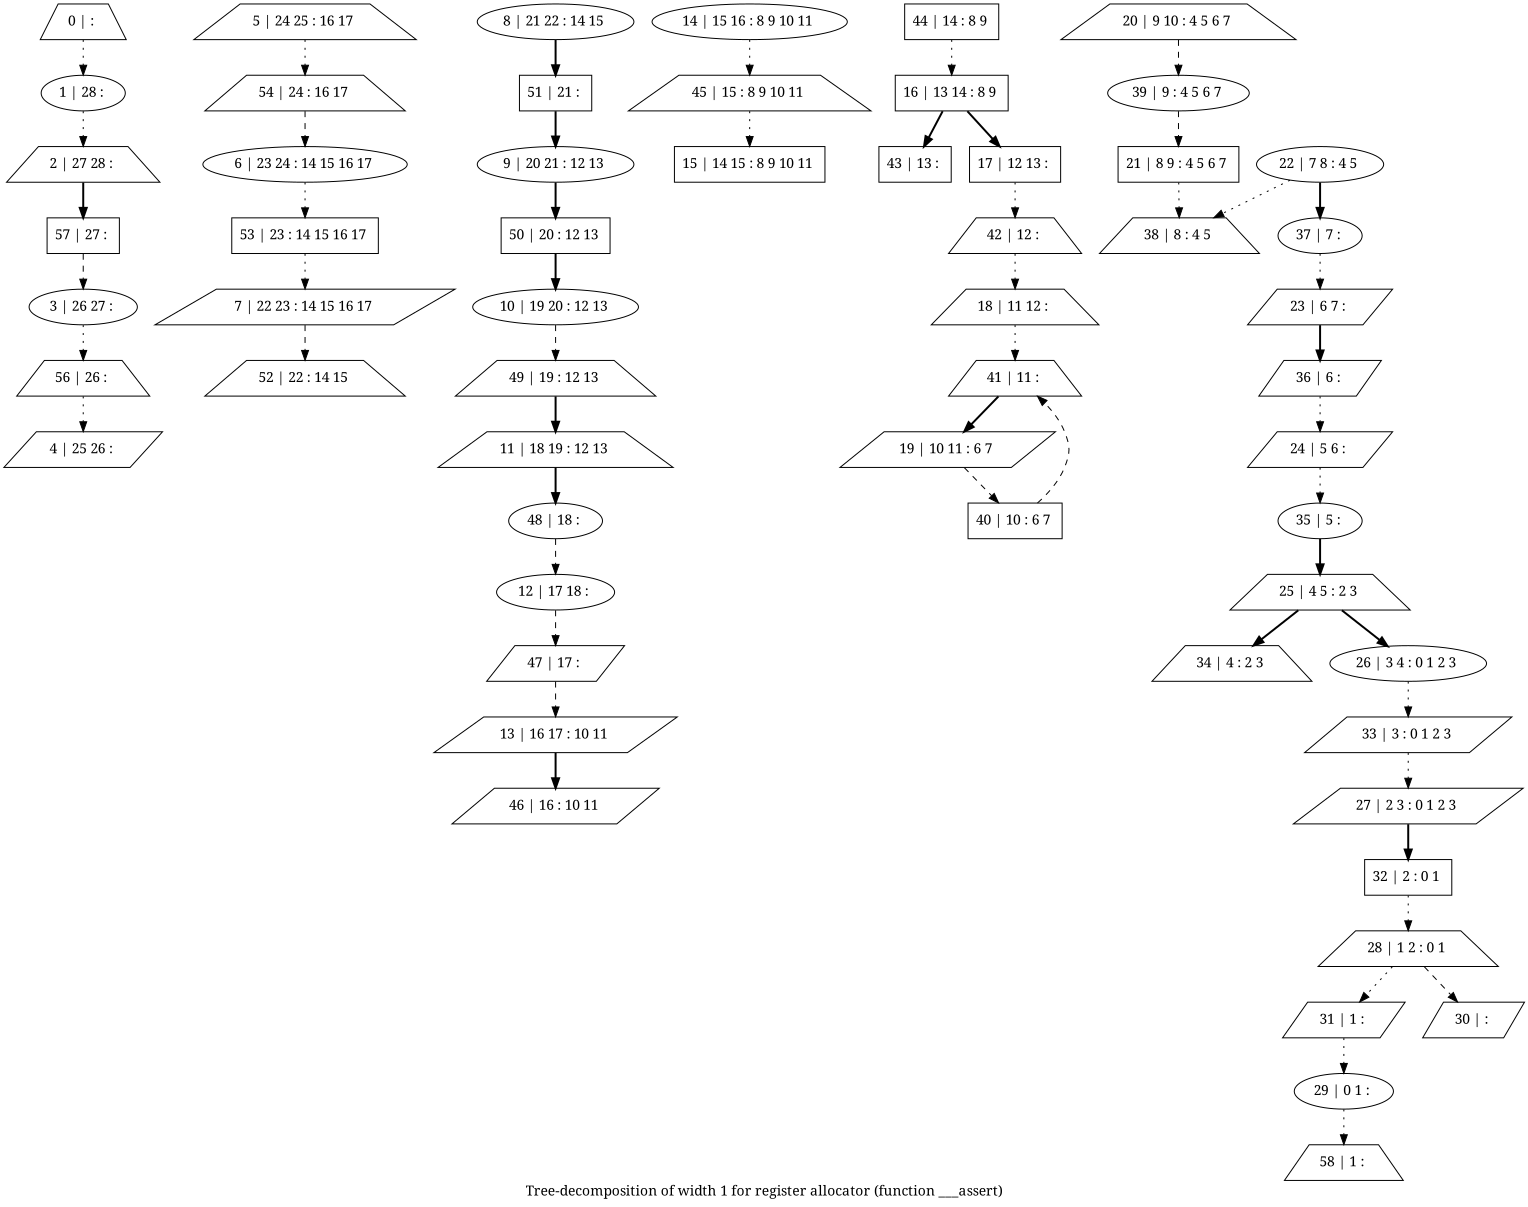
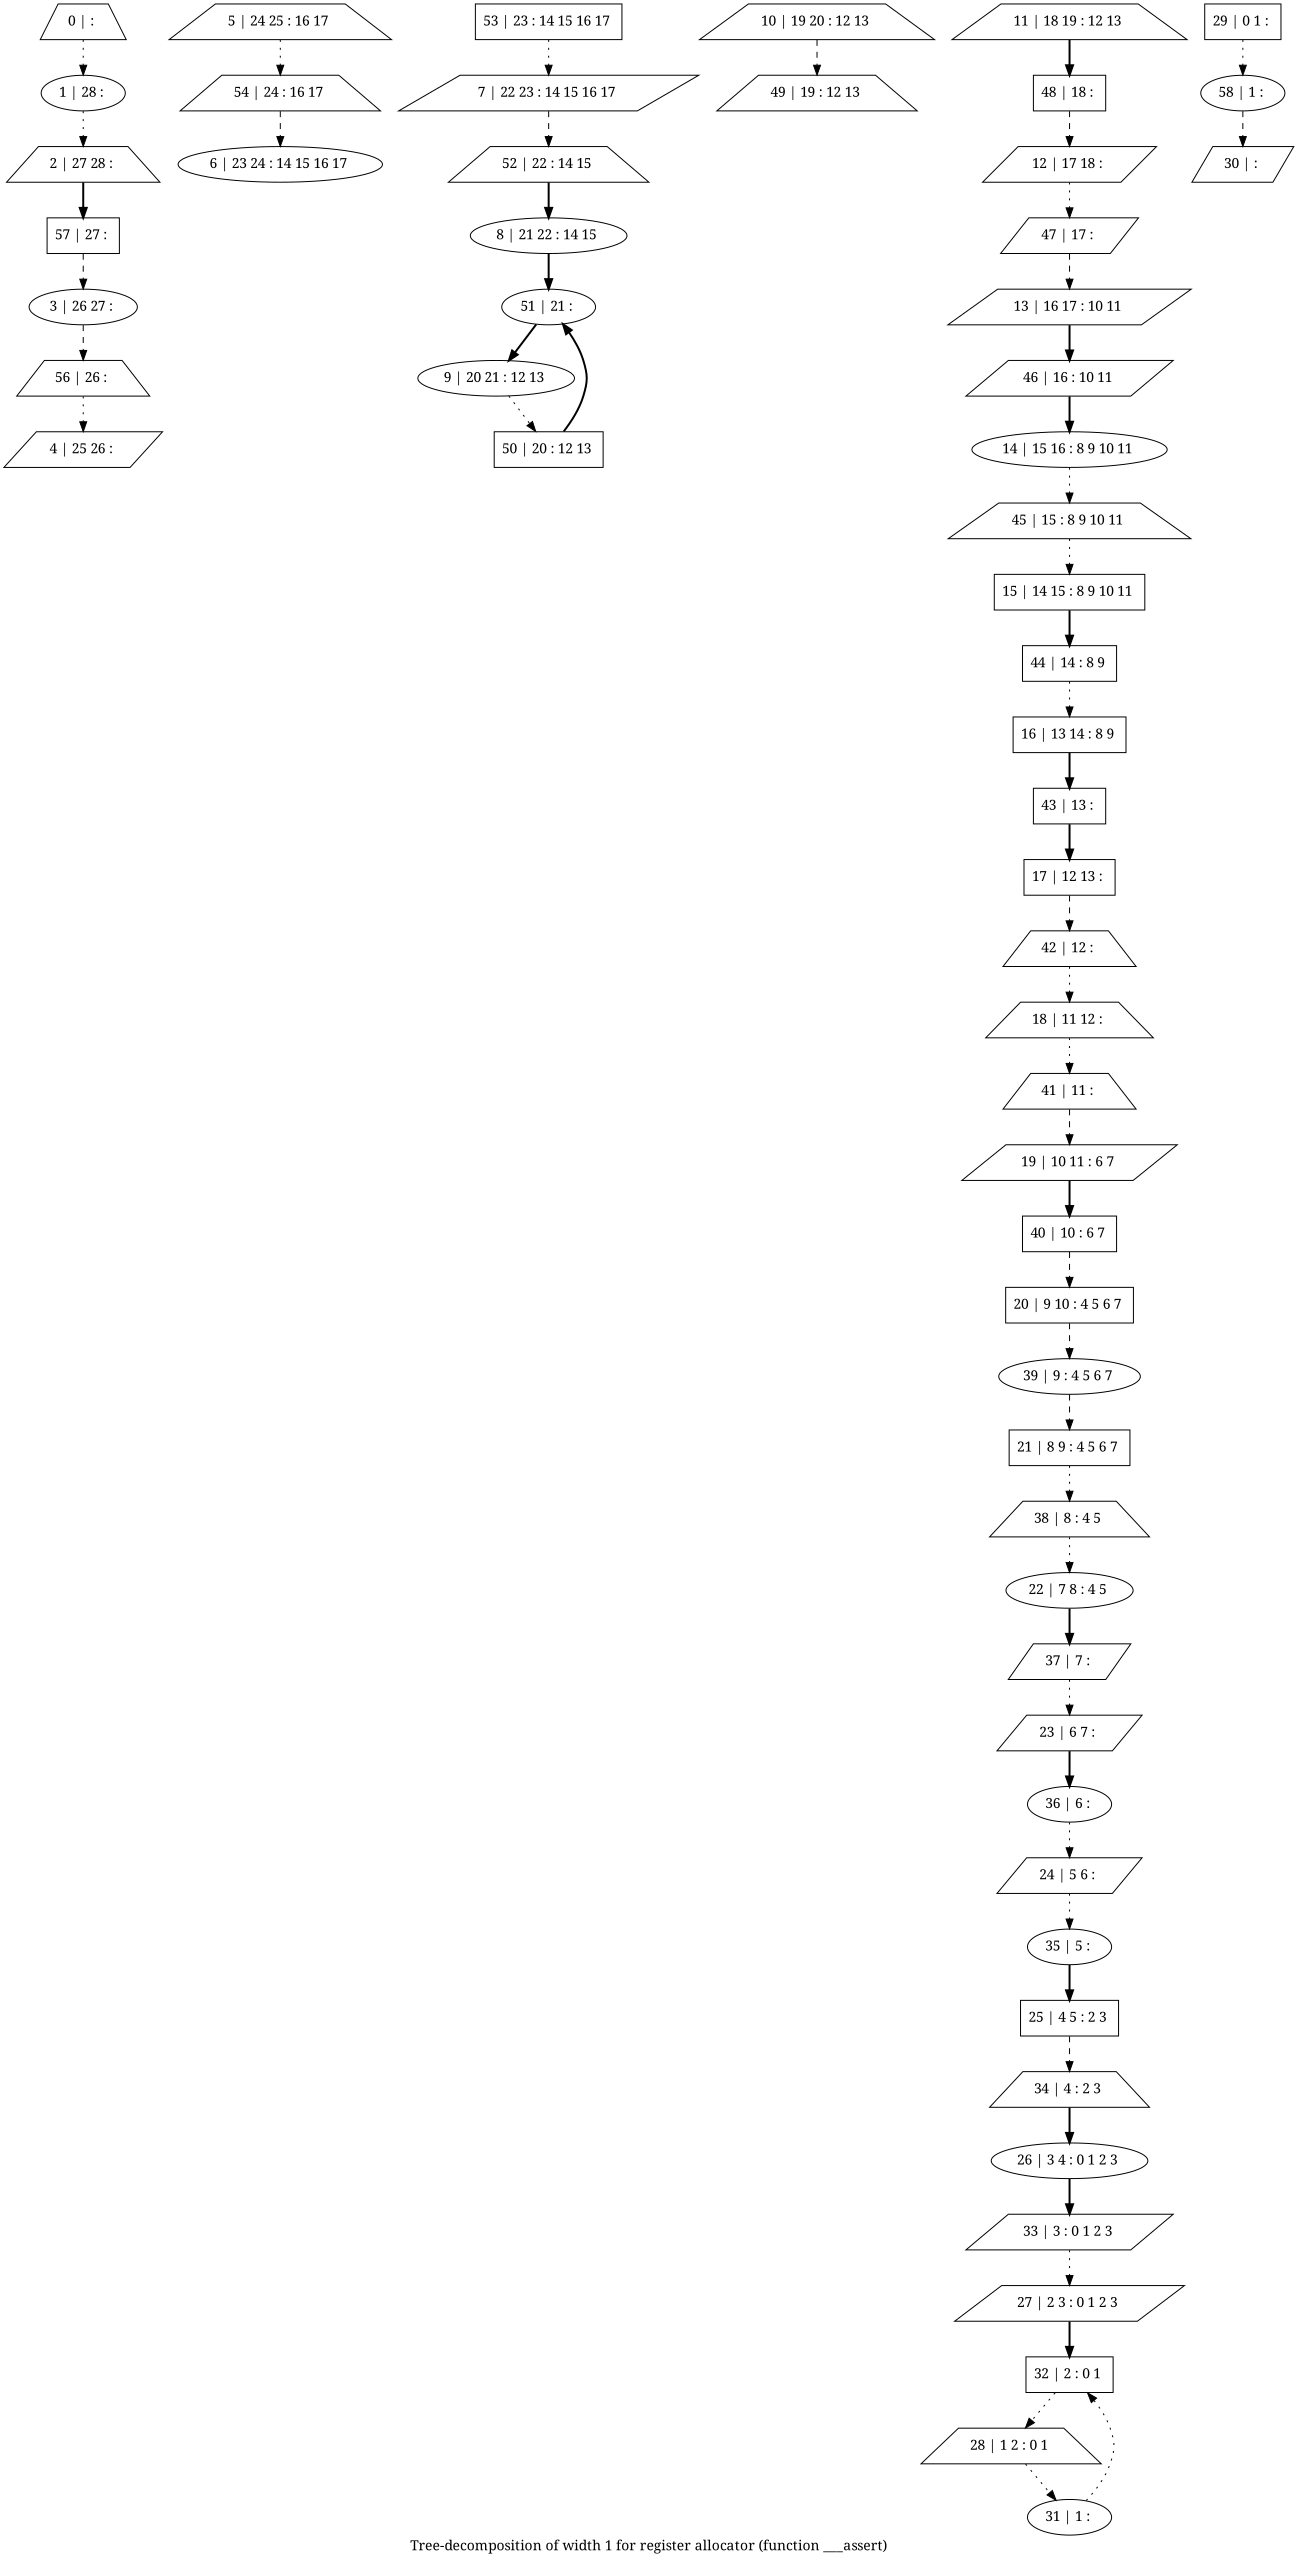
(1178, 22) -> (1070, 1305)
(556, 93) -> (549, 307)
(980, 125) -> (1070, 837)
(305, 195) -> none
none -> (549, 195)
(556, 195) -> (519, 410)
(1015, 195) -> (1070, 908)
(1256, 197) -> (1070, 1550)
(1320, 236) -> (1070, 1662)
(556, 266) -> (586, 383)
(556, 307) -> (817, 22)
(83, 338) -> (83, 338)
(1320, 378) -> (1070, 1804)
(556, 409) -> none
none -> (1070, 409)
(985, 410) -> (1070, 1122)
(1069, 455) -> (1070, 1265)
(978, 482) -> (1070, 1193)
(556, 521) -> (1070, 93)
(556, 592) -> (1070, 164)
(1320, 592) -> (1070, 2018)
(556, 623) -> (1070, 195)
none -> (1070, 623)
(1280, 625) -> (1070, 2049)
(1361, 625) -> (1070, 2120)
(1408, 694) -> (1070, 2192)
(1438, 981) -> (1243, 124)
(1344, 1020) -> (1070, 2517)
(1344, 1051) -> (1113, 2452)
(1344, 1091) -> (1243, 22)
(1344, 1163) -> (1243, 93)
